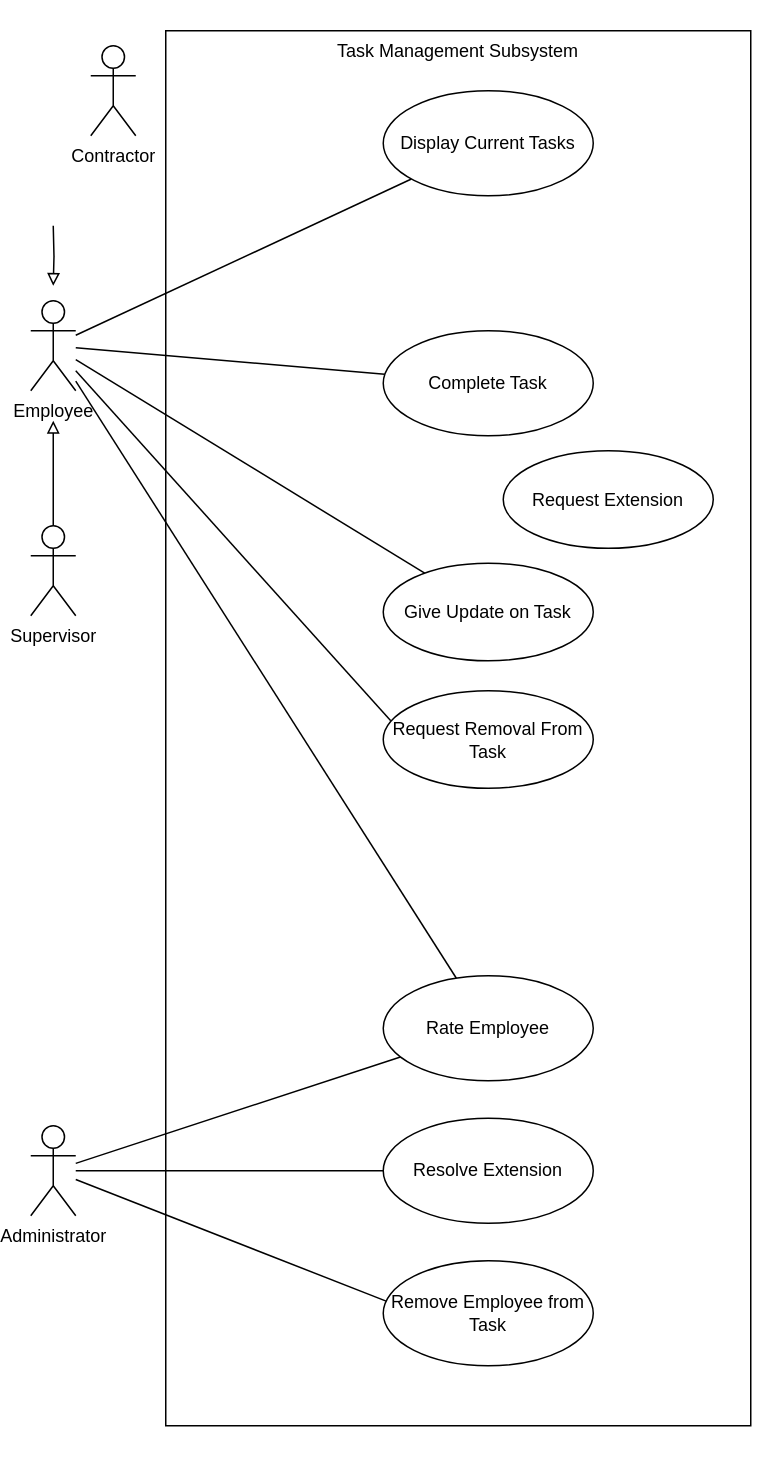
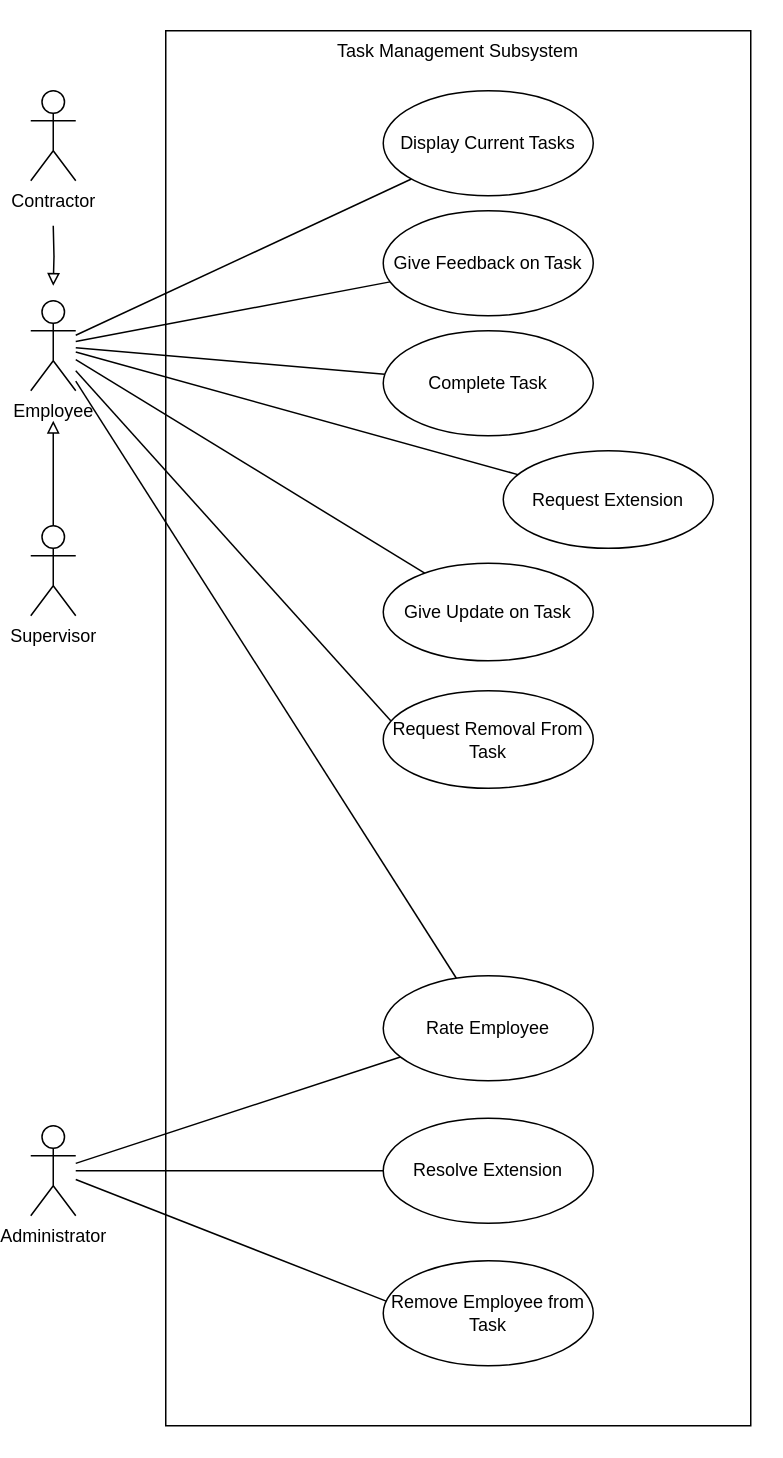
(113, 91) -> (53, 136)
none -> (488, 263)
none -> (232, 312)
none -> (297, 413)
